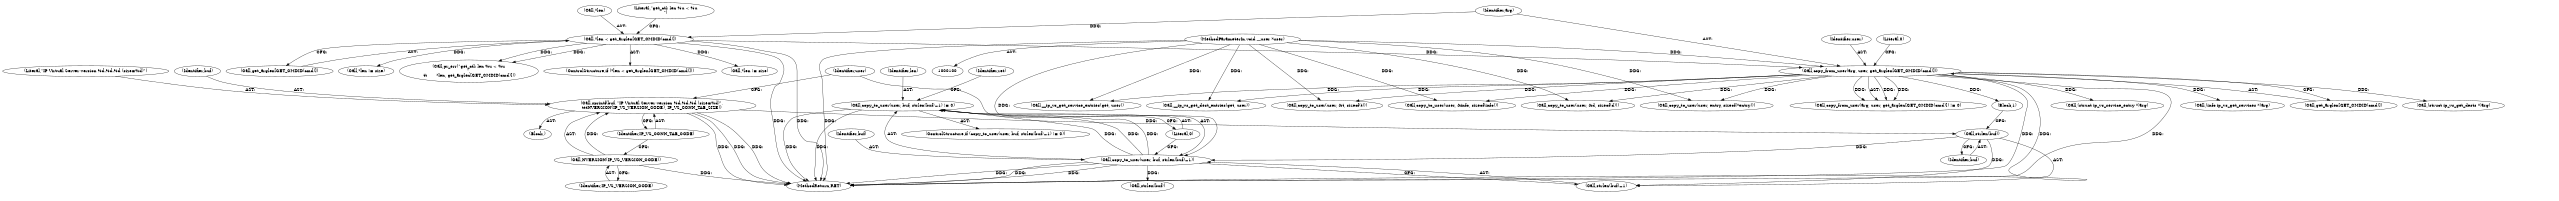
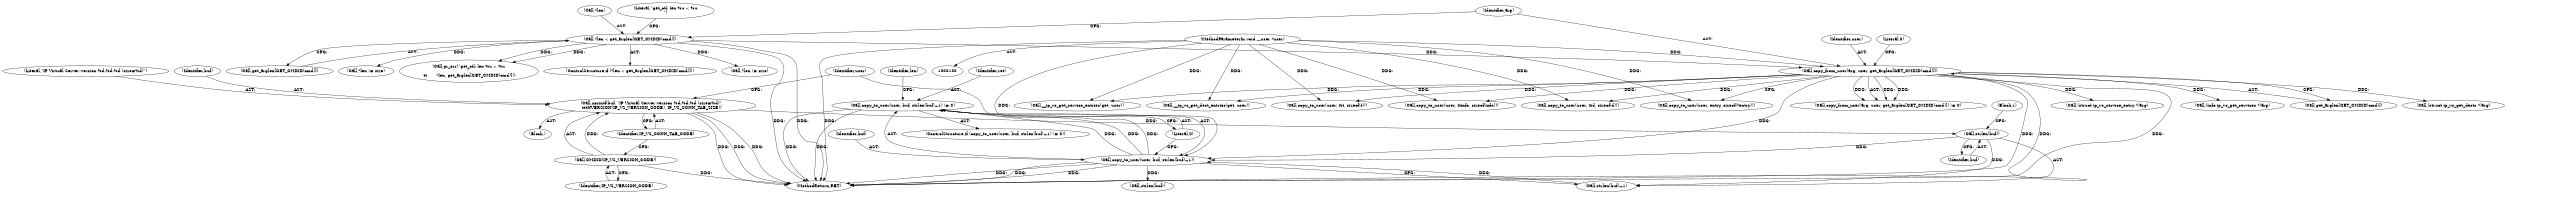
(1096, 26) -> (1096, 26)
(1948, 86) -> (1533, 145)
(909, 90) -> (909, 90)
(957, 90) -> (957, 90)
(1771, 90) -> (1771, 90)
(616, 160) -> (616, 160)
(1485, 173) -> (1485, 173)
